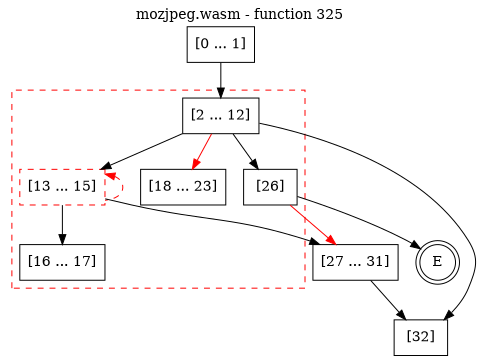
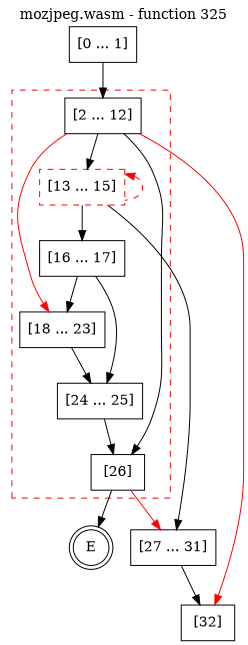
(410, 183) -> (244, 343)
none -> (74, 289)
none -> (100, 401)
